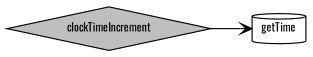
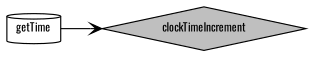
(226, 29) -> (76, 29)
